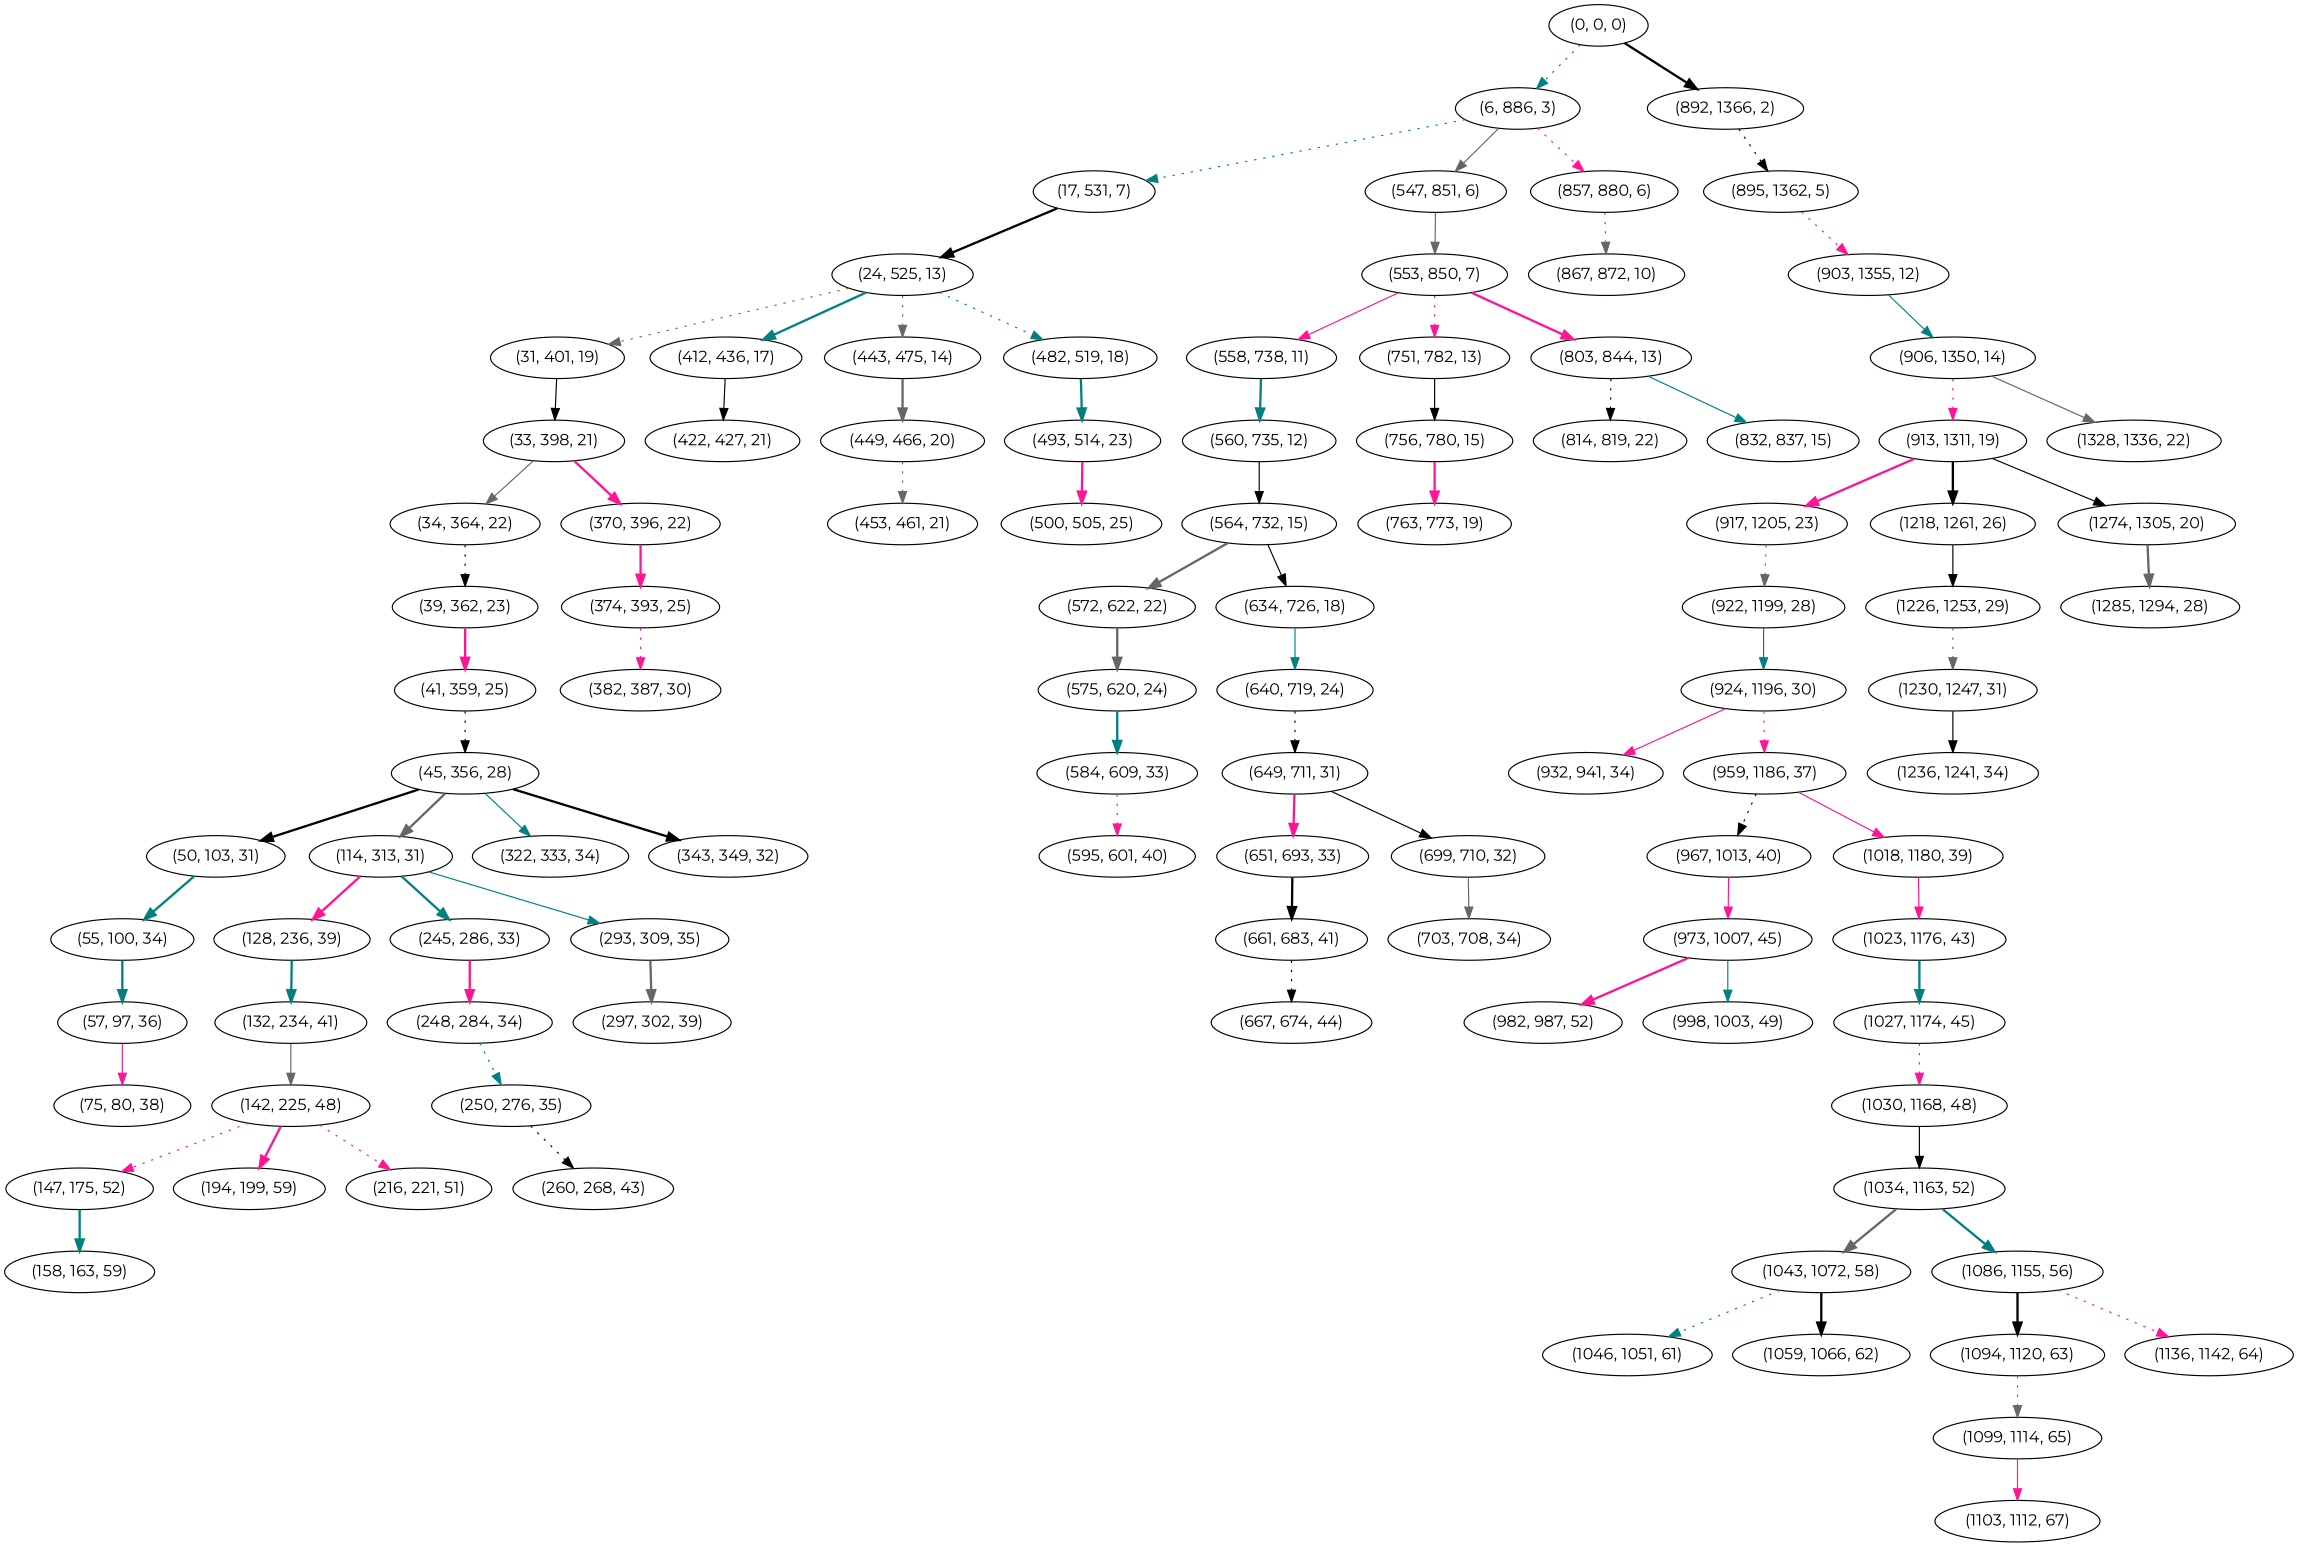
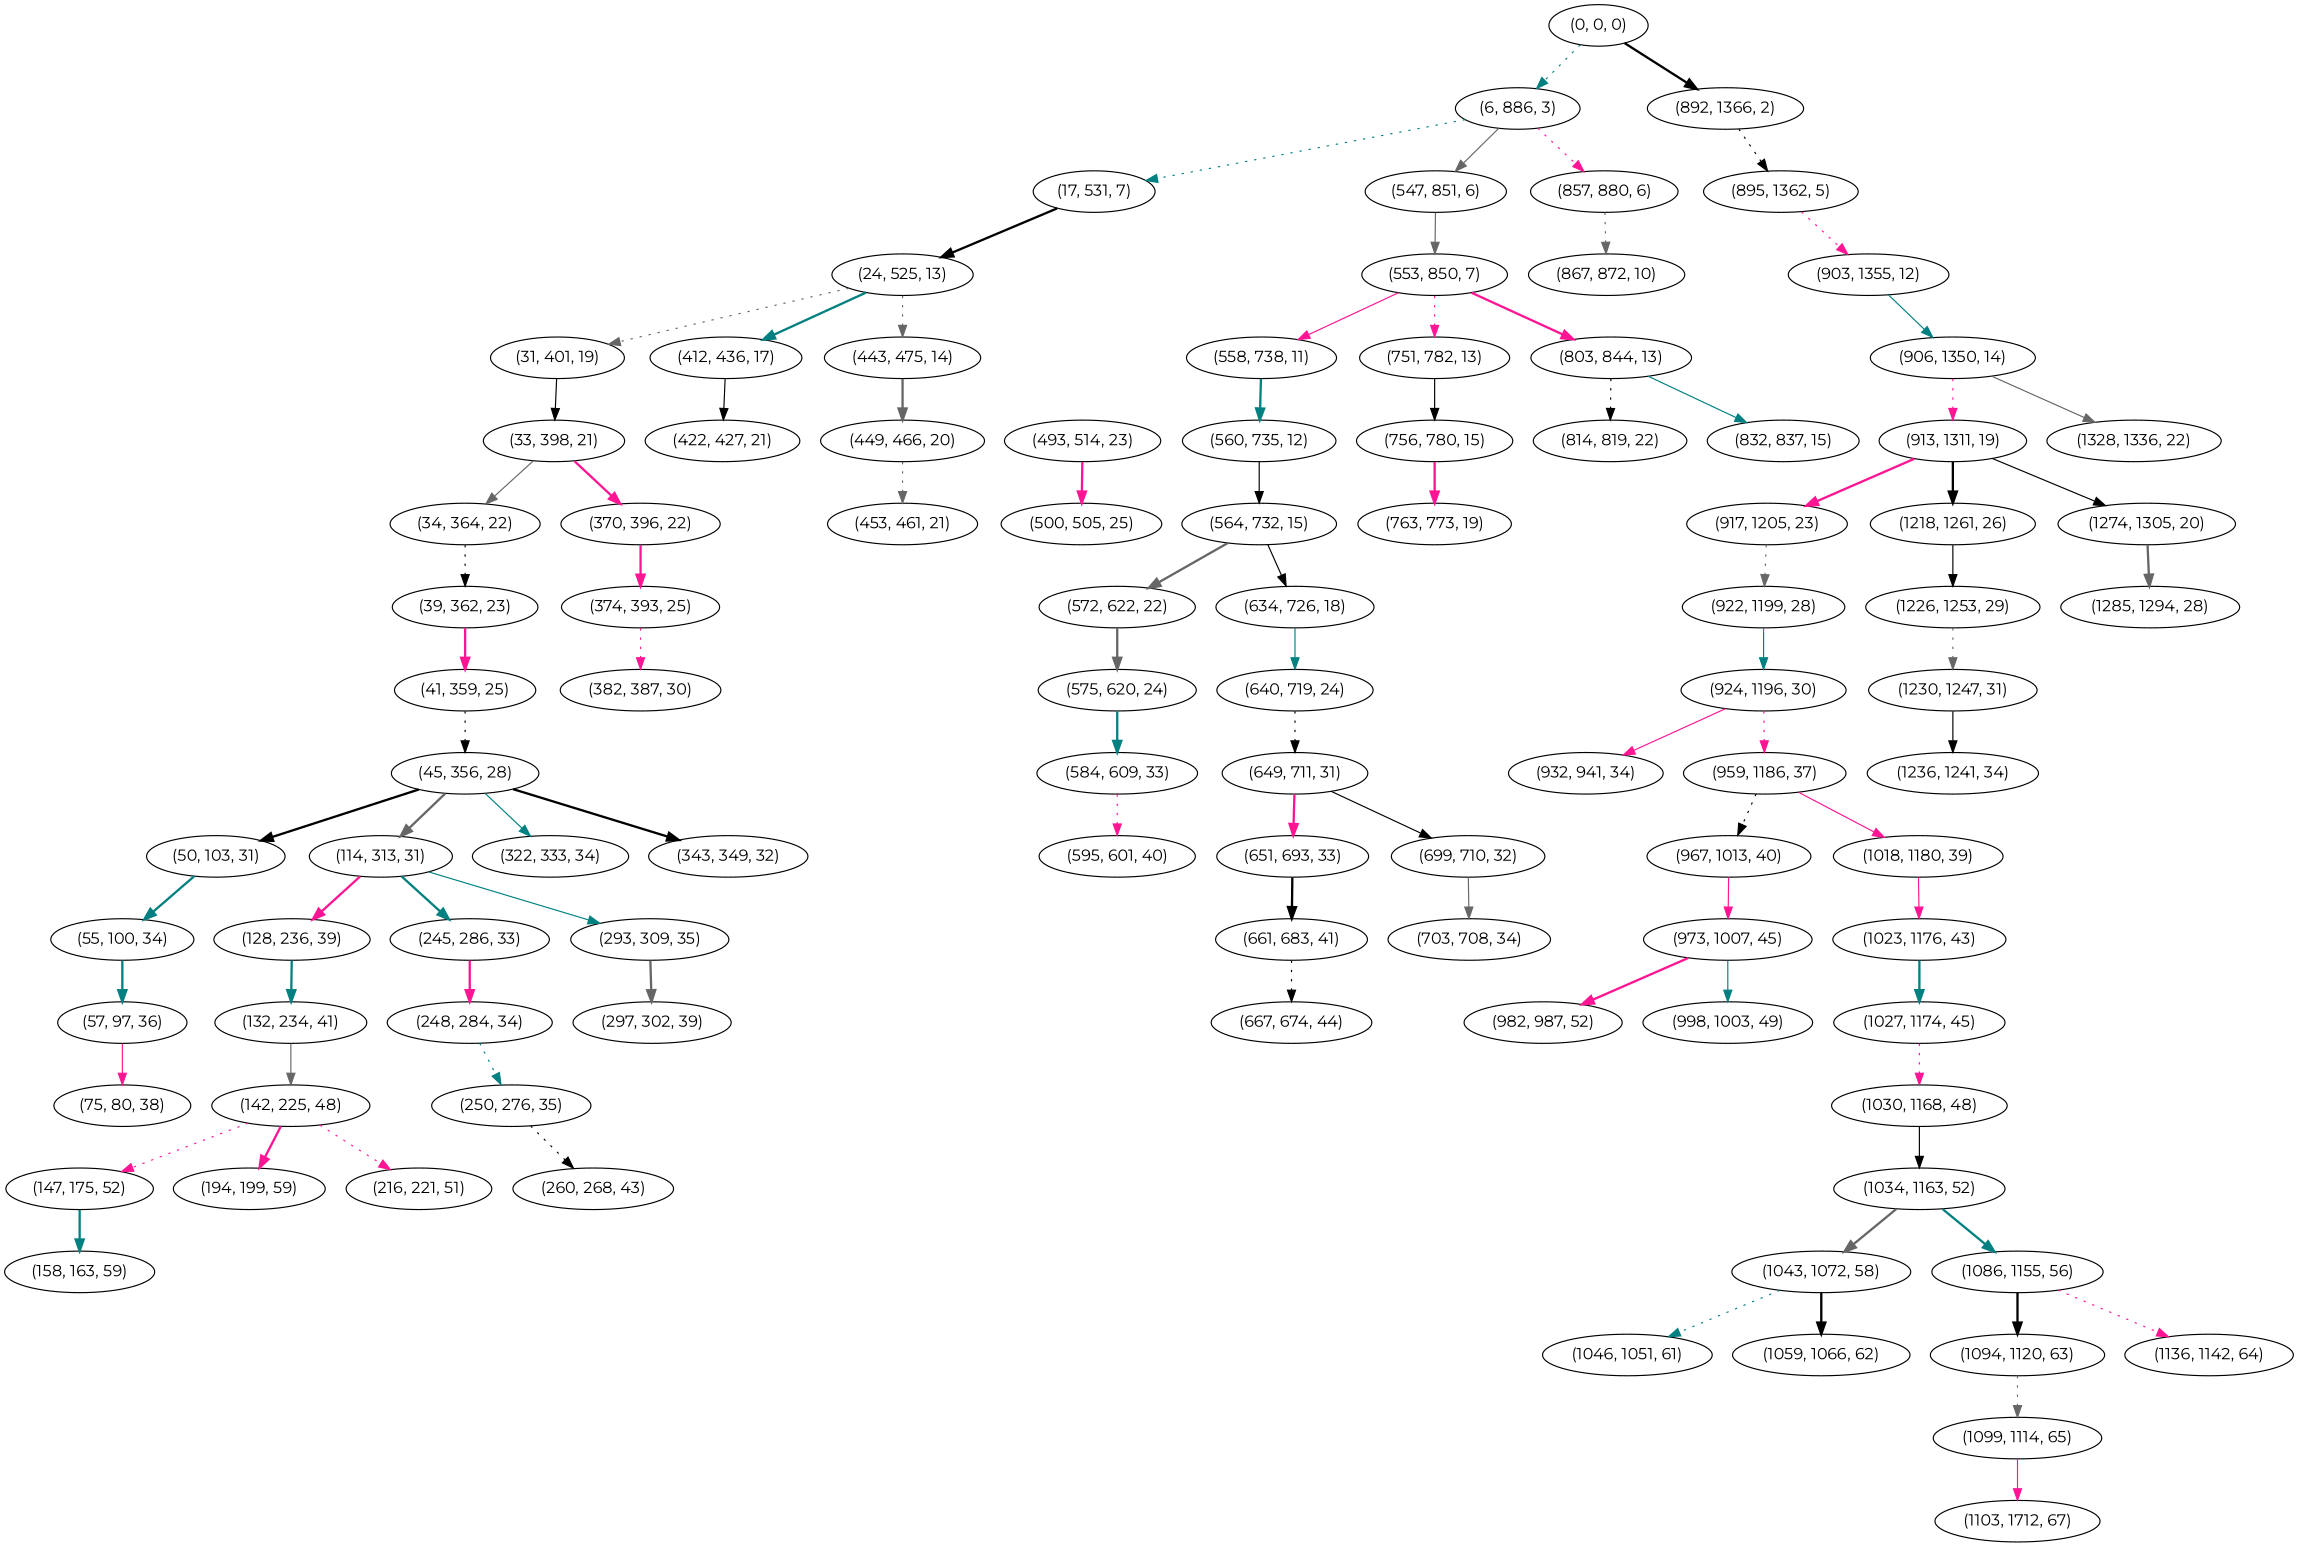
(1080, 358) -> none
(2017, 1521) -> (2017, 1521)
